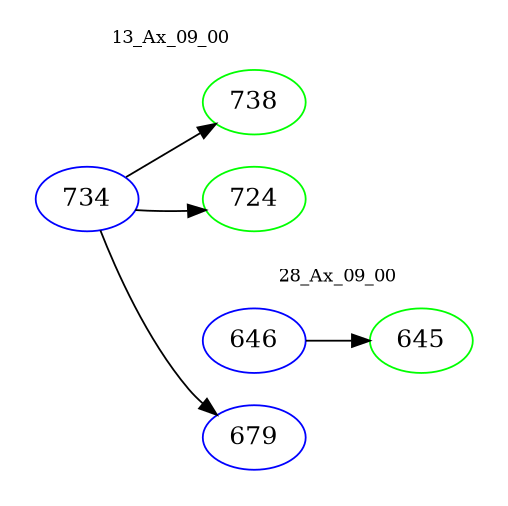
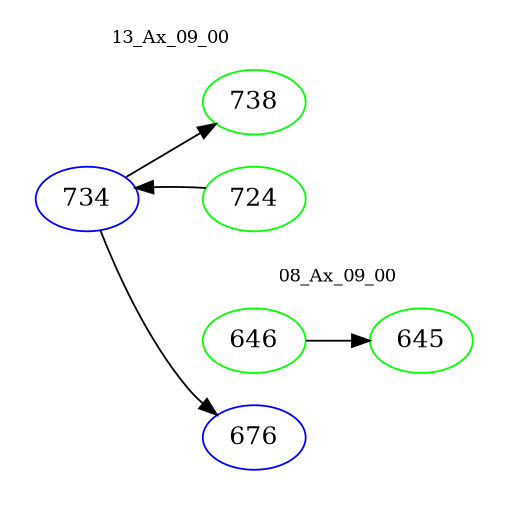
(161, 211) -> (180, 187)
(338, 277) -> (338, 277)
(254, 341) -> (254, 341)
(254, 438) -> (254, 438)
